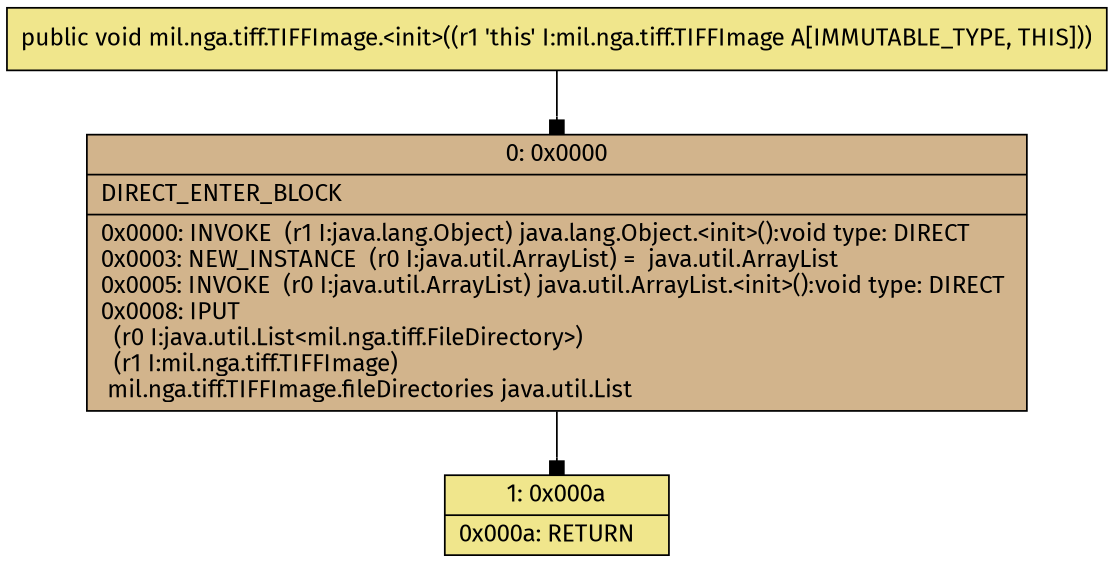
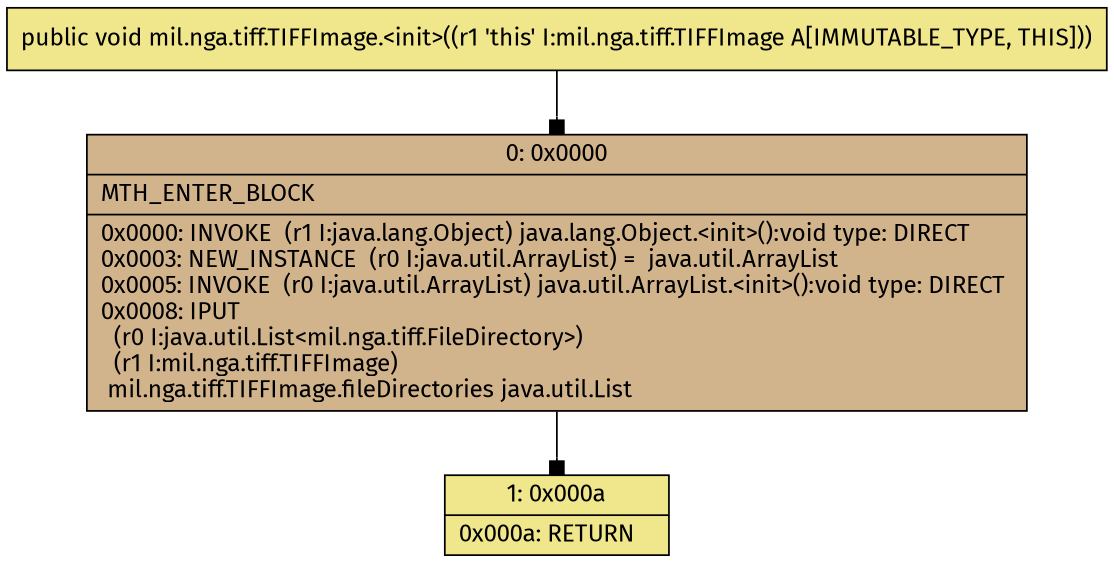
(222, 194) -> (208, 194)
